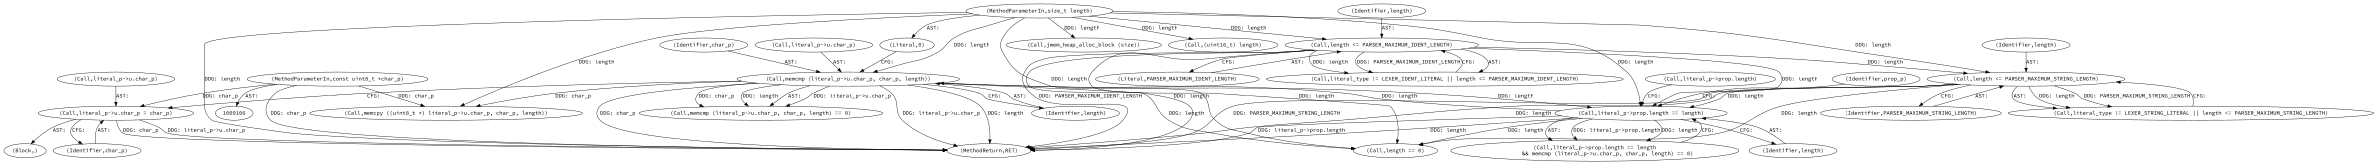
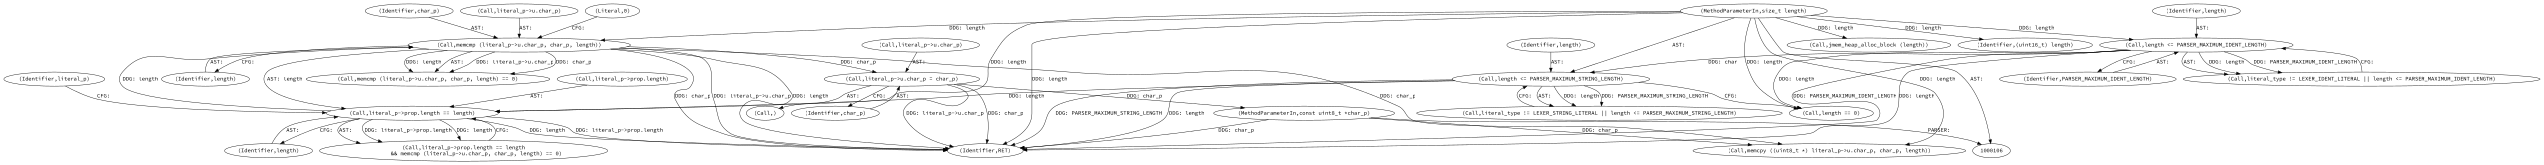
(945, 20) -> (1888, 62)
(1084, 45) -> (1869, 45)
(1223, 45) -> (2025, 45)
(1873, 45) -> (1681, 45)
(1695, 60) -> none
(1885, 62) -> (1723, 62)
(1177, 79) -> (2088, 79)
(1876, 79) -> (54, 79)
(209, 92) -> (1085, 95)
(253, 96) -> (1941, 130)
(375, 96) -> (858, 62)
(1516, 96) -> (285, 79)
(1656, 96) -> (538, 96)
(1150, 98) -> none
(1799, 113) -> (1733, 96)
(1911, 113) -> none
(1502, 128) -> none
(25, 151) -> (765, 113)
(989, 151) -> (985, 151)
